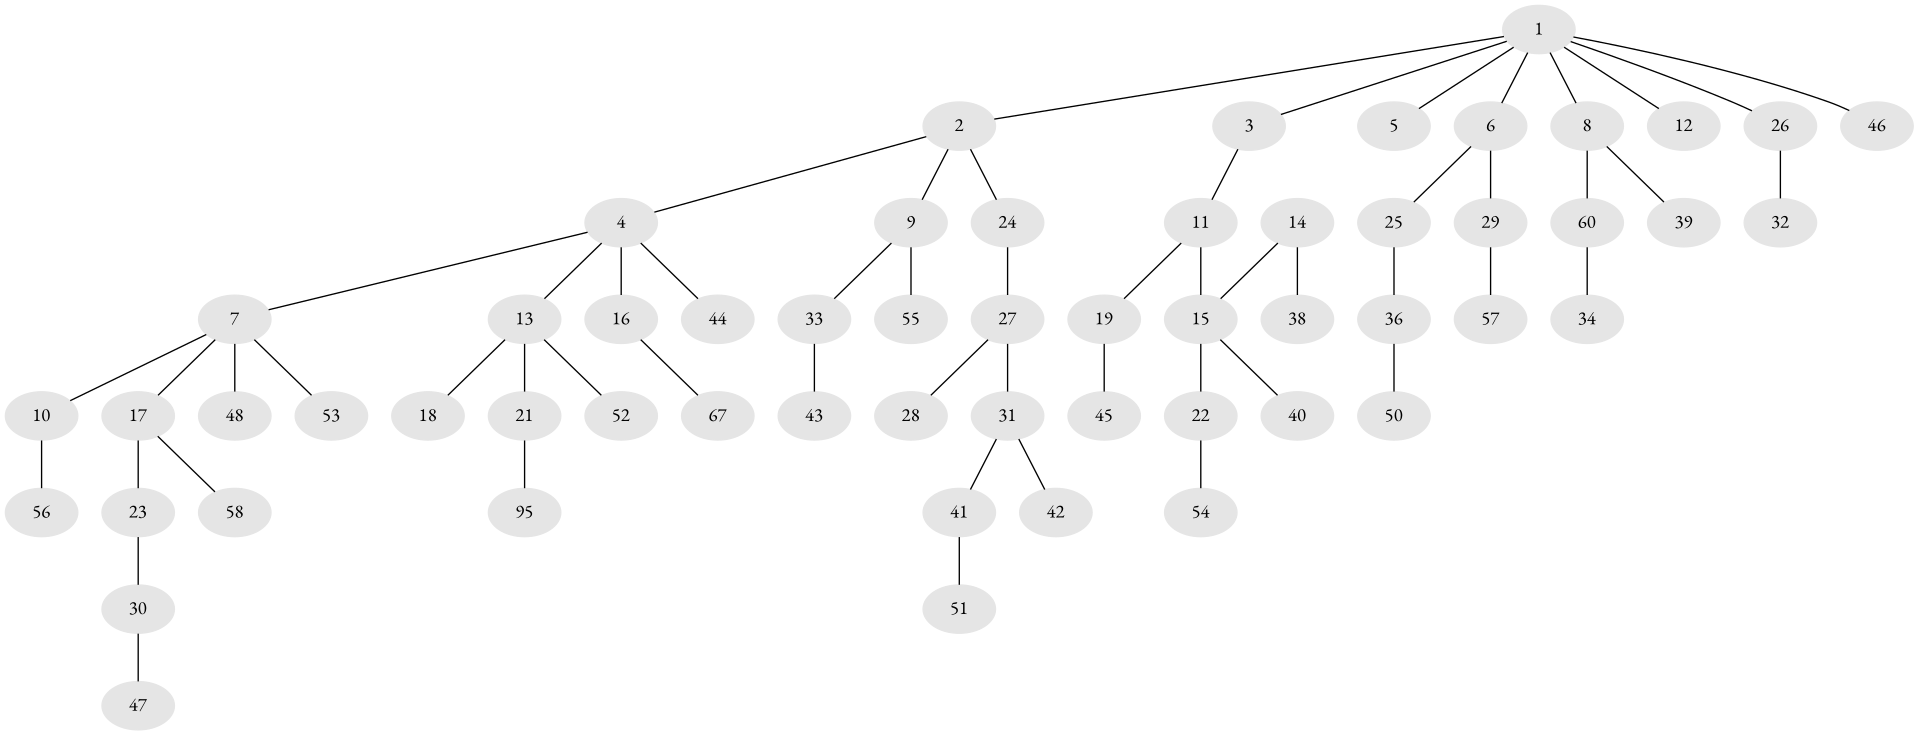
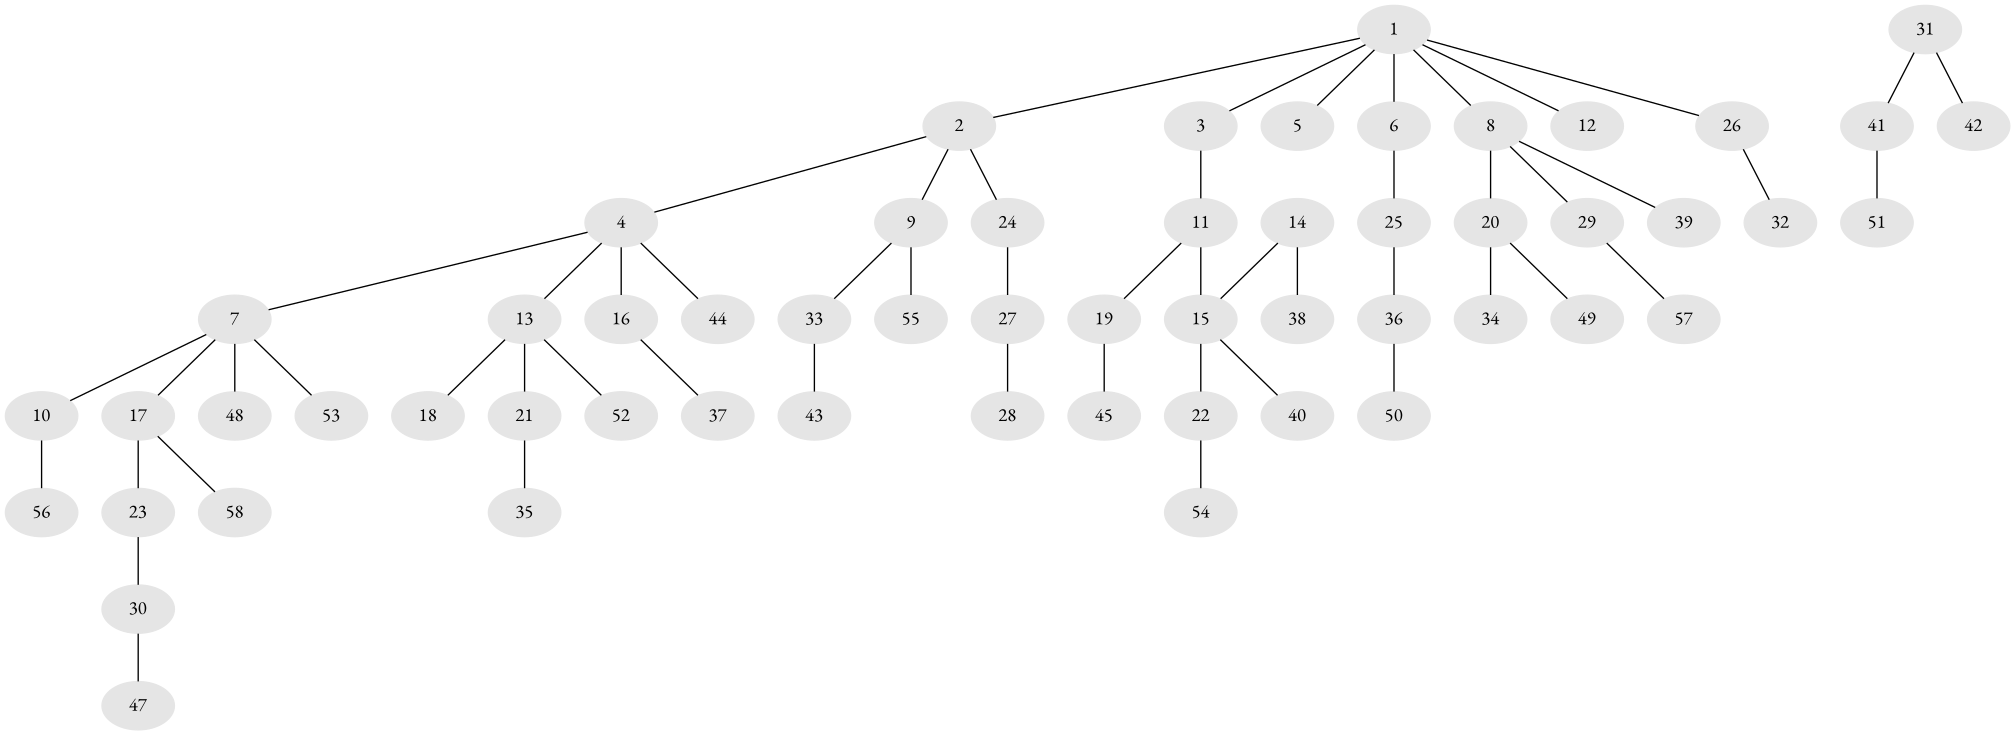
(1877, 126) -> none
(1491, 175) -> (1539, 174)
(1587, 223) -> (1491, 223)
none -> (1587, 319)
(1008, 368) -> none
(718, 416) -> (718, 416)
(525, 513) -> (525, 513)
